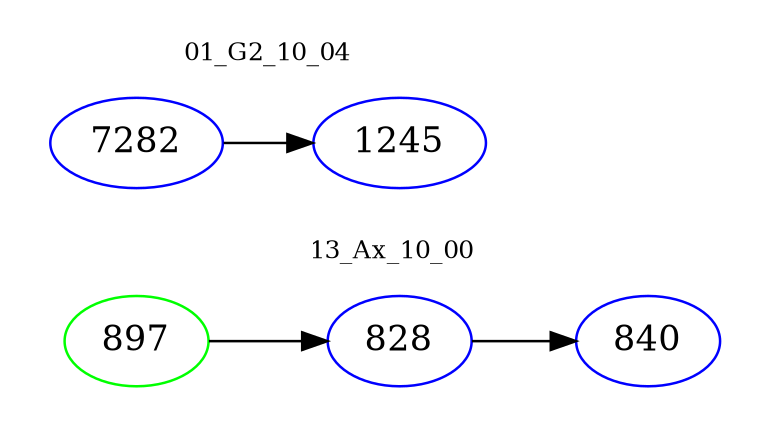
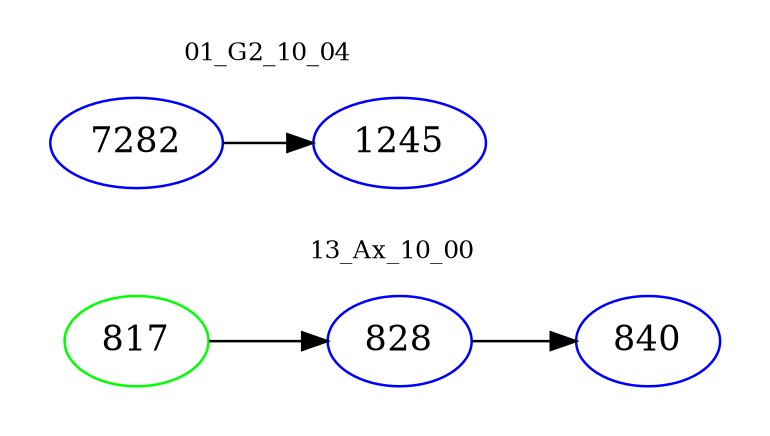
(137, 341) -> (137, 341)
